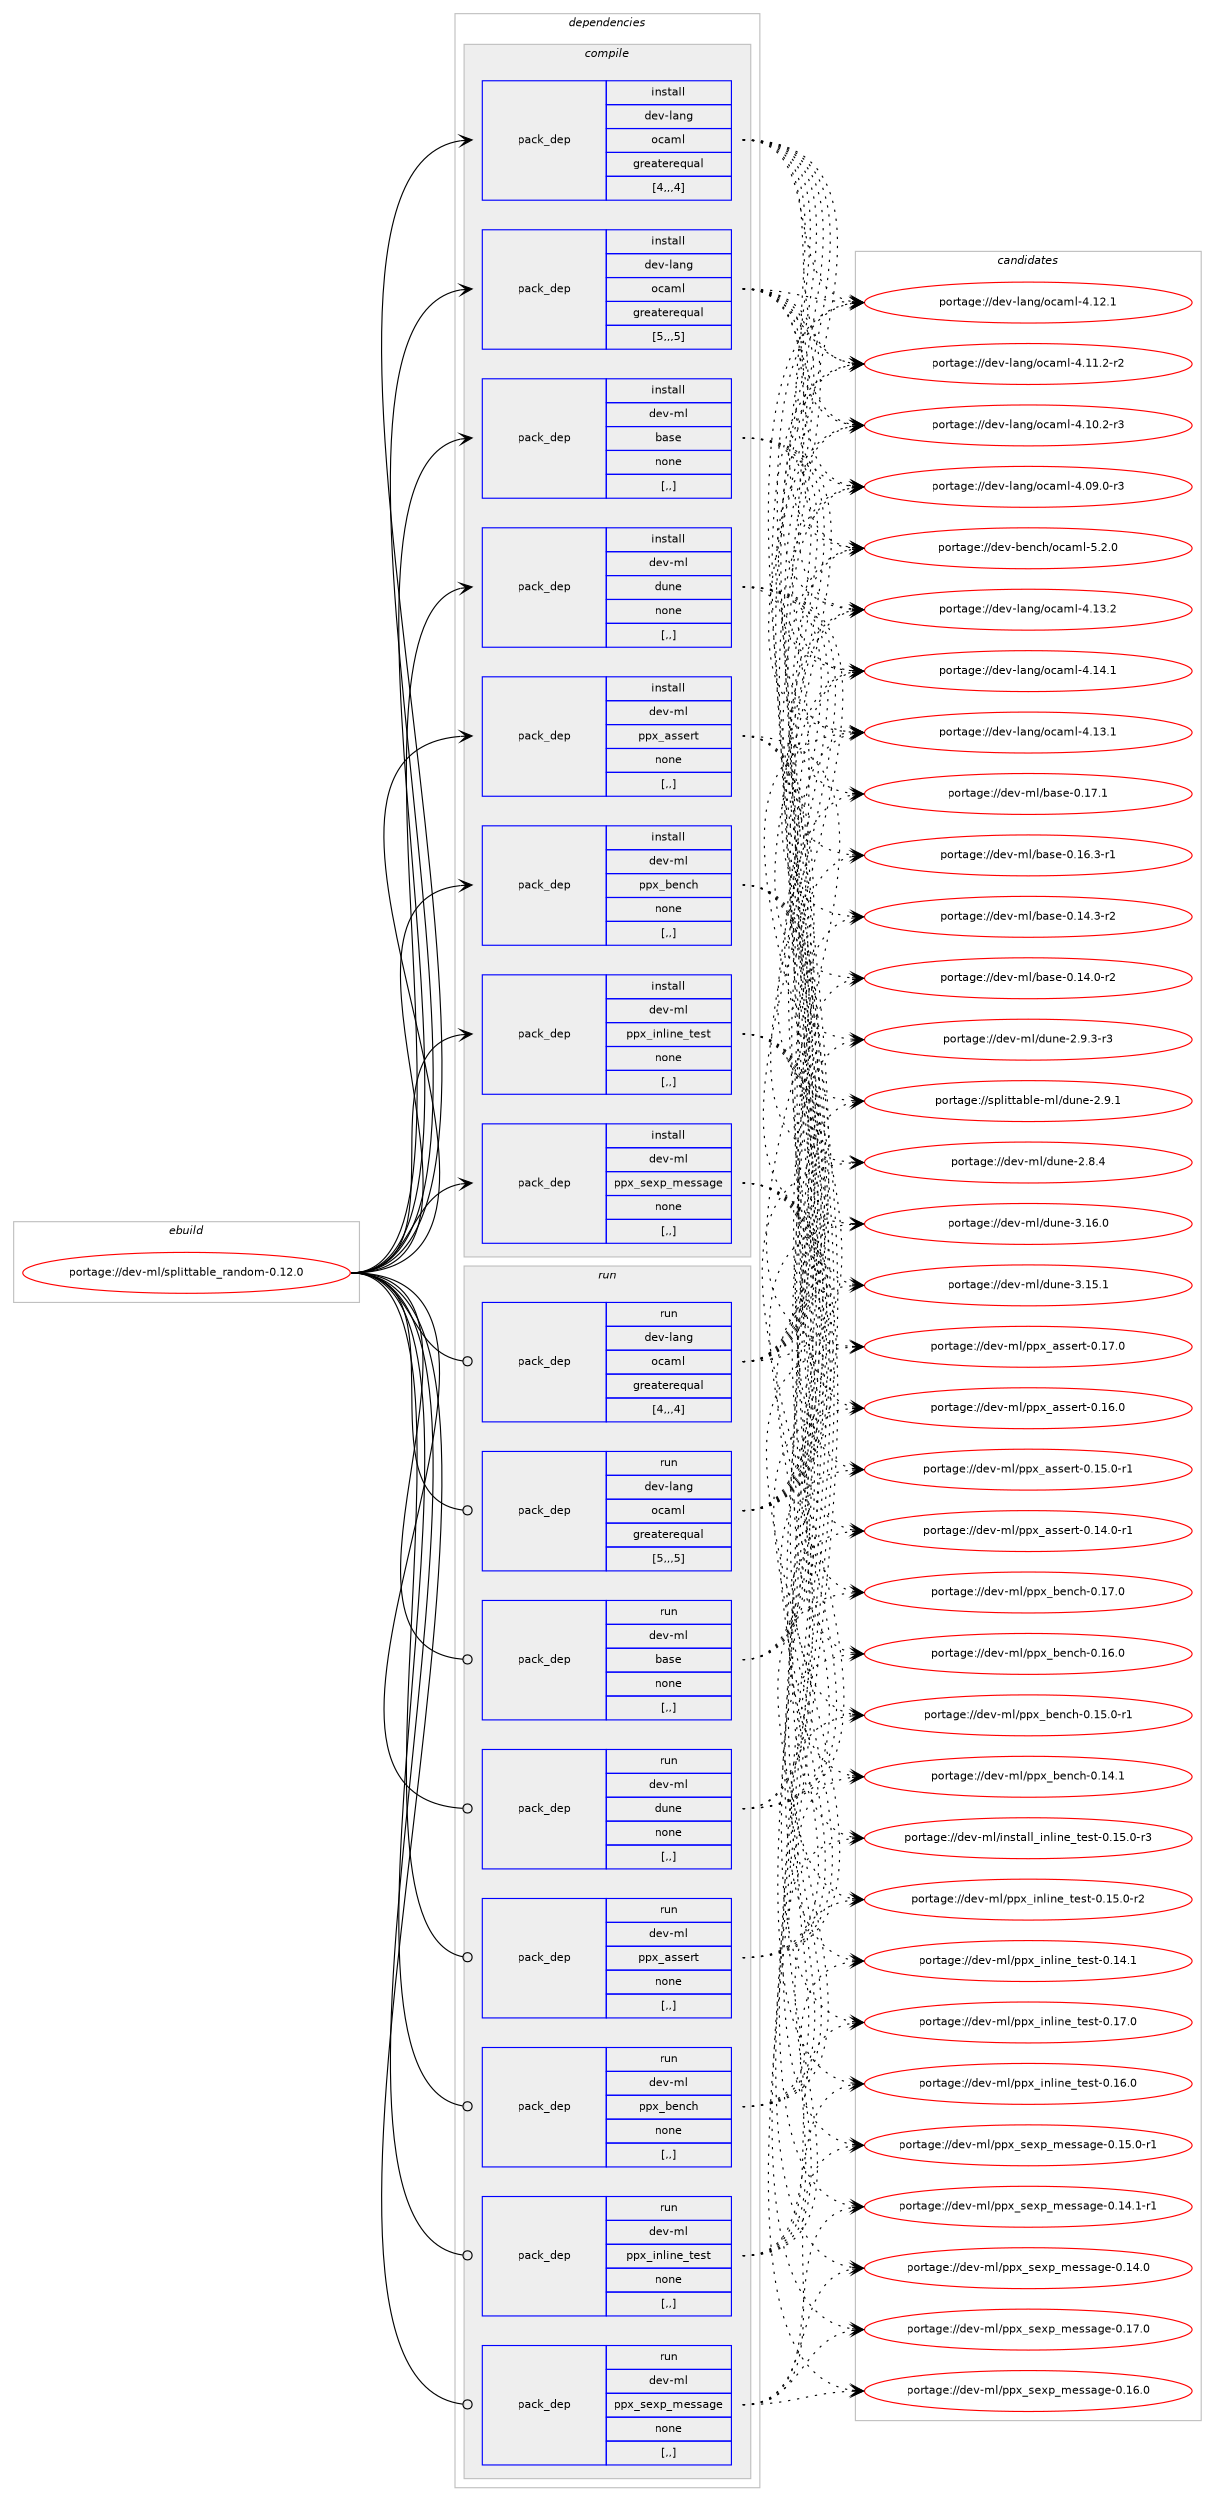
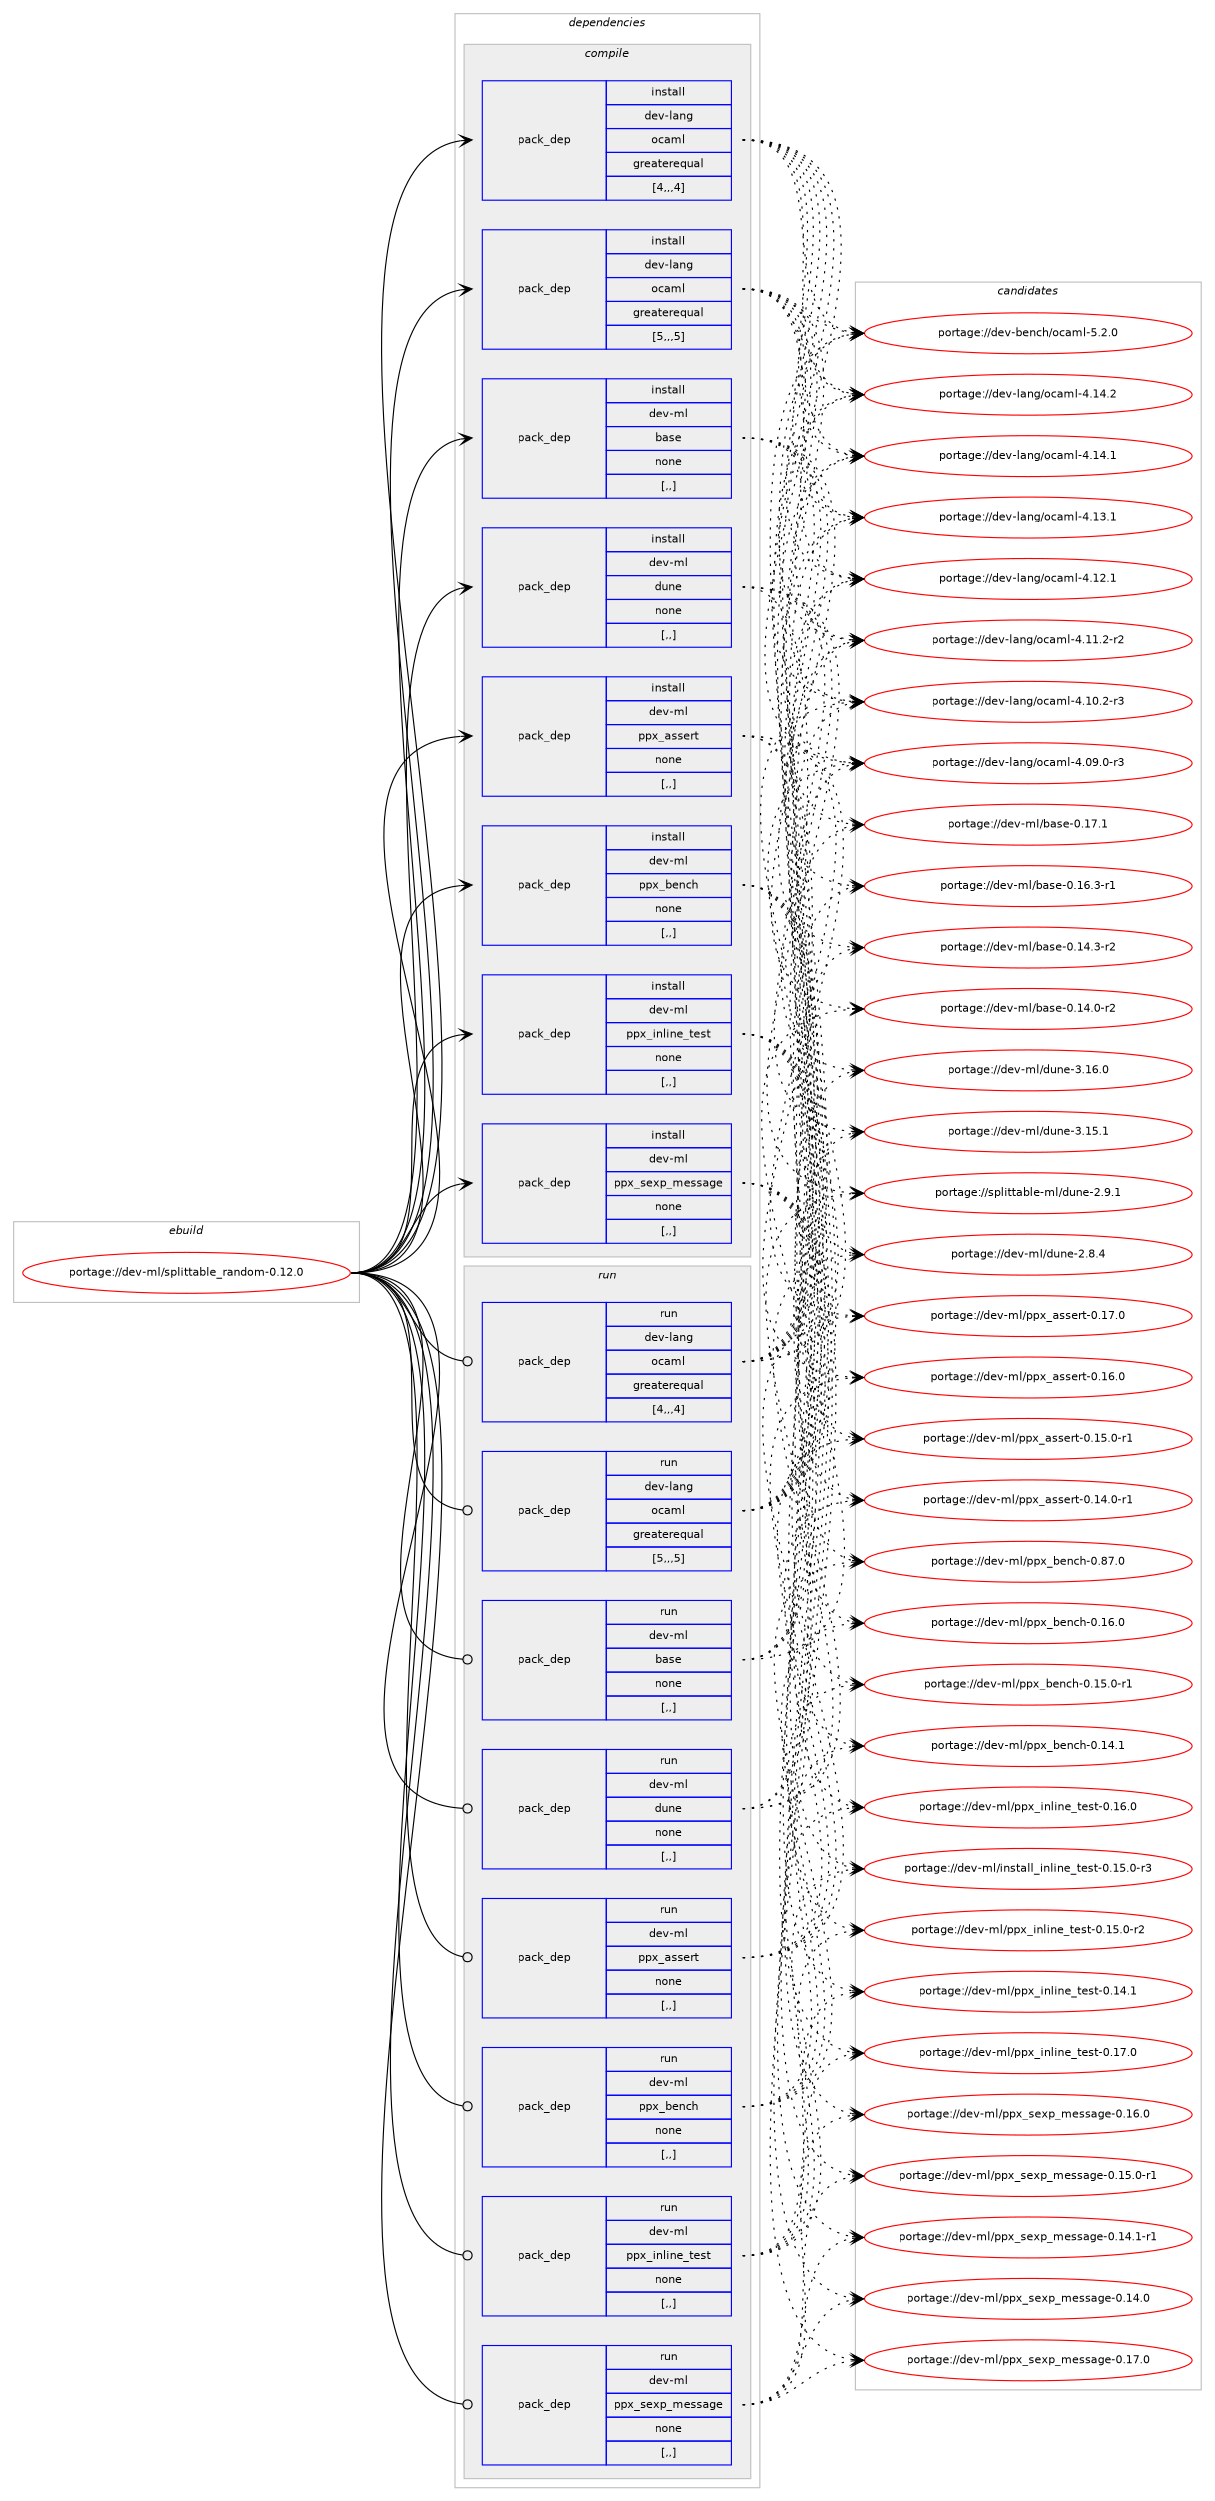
(1028, 610) -> (1028, 395)
(1028, 1040) -> none
(1028, 1593) -> (1028, 1562)
